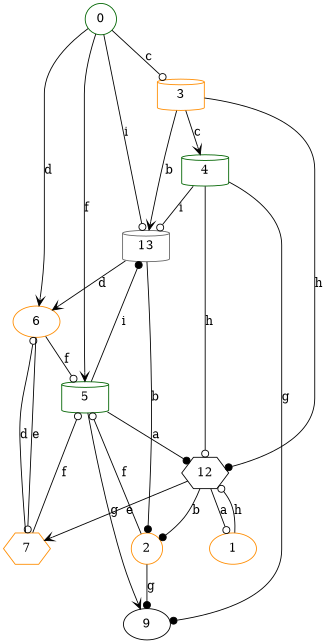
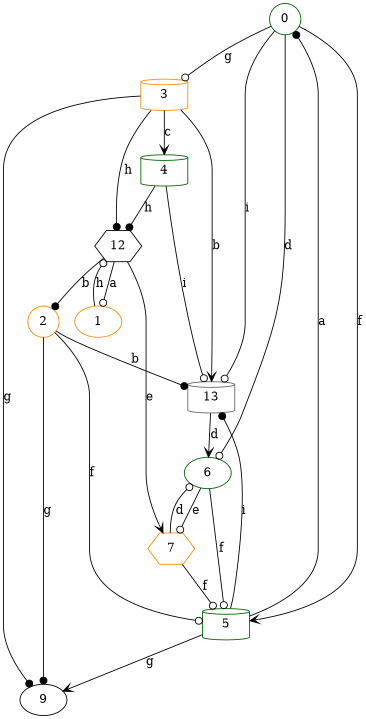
(149, 57) -> (229, 57)
(44, 155) -> (284, 250)
(205, 318) -> (143, 205)
(37, 322) -> (208, 473)
(151, 394) -> (118, 360)
(282, 423) -> (3, 343)
(145, 435) -> (318, 342)
